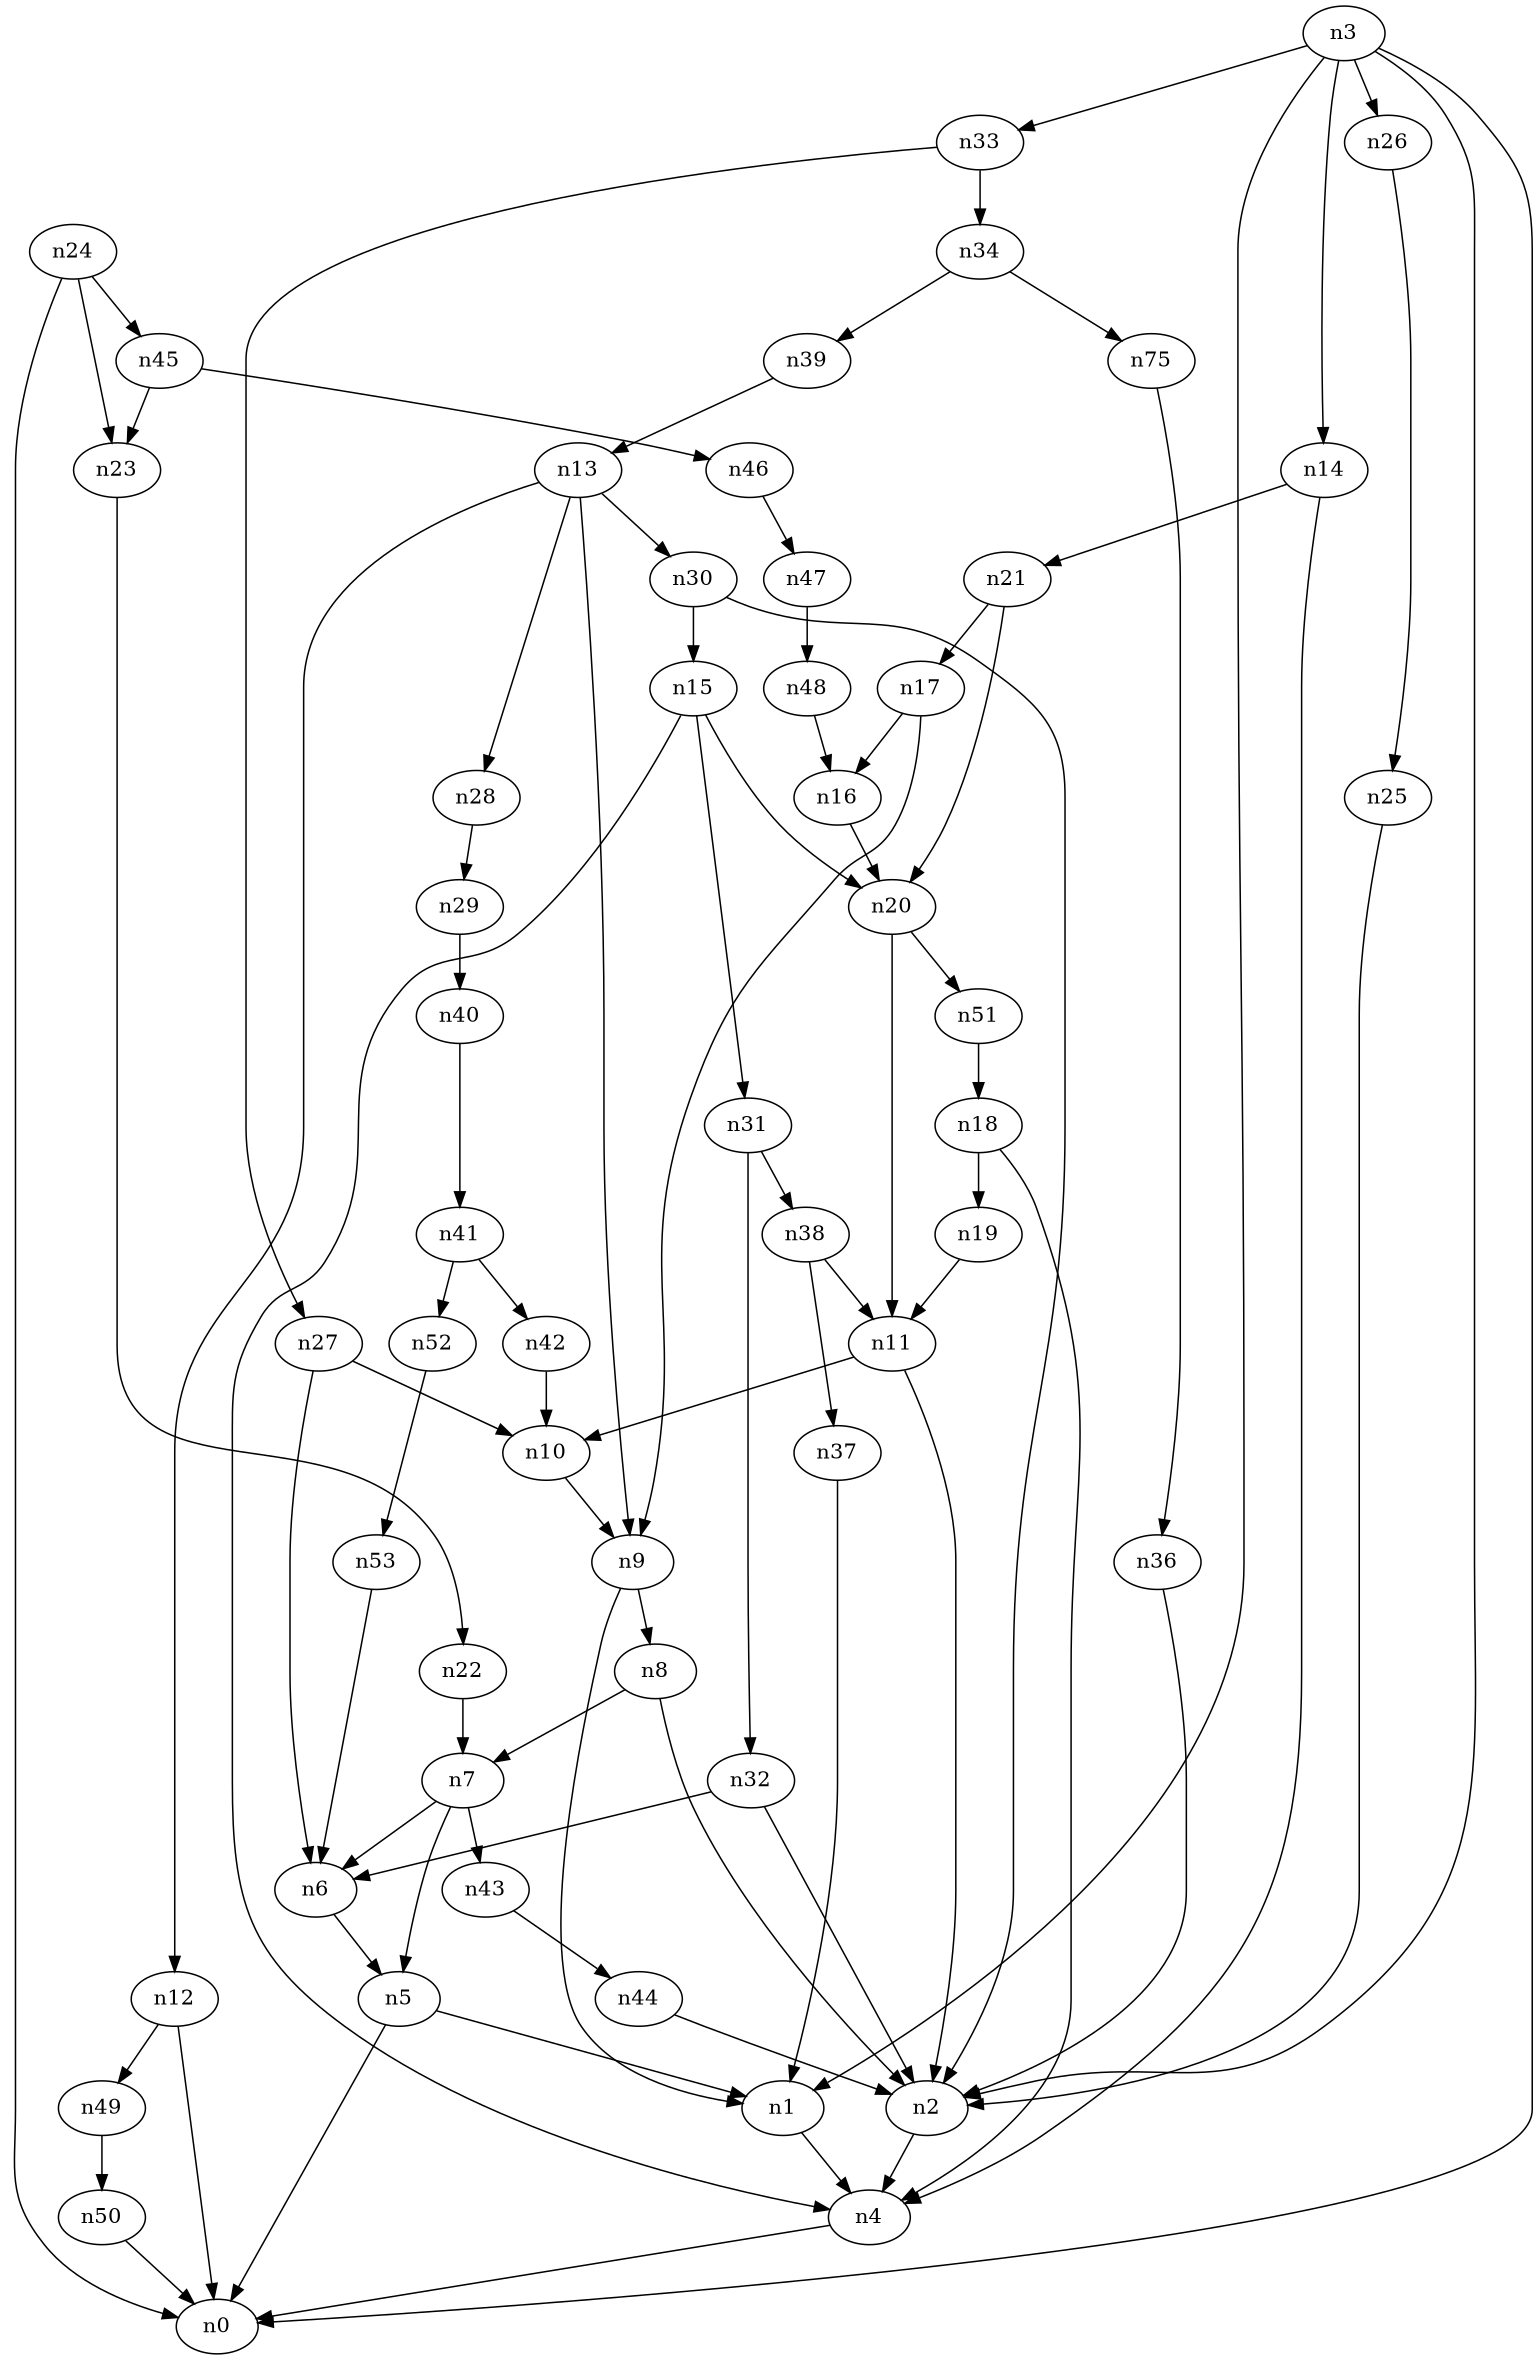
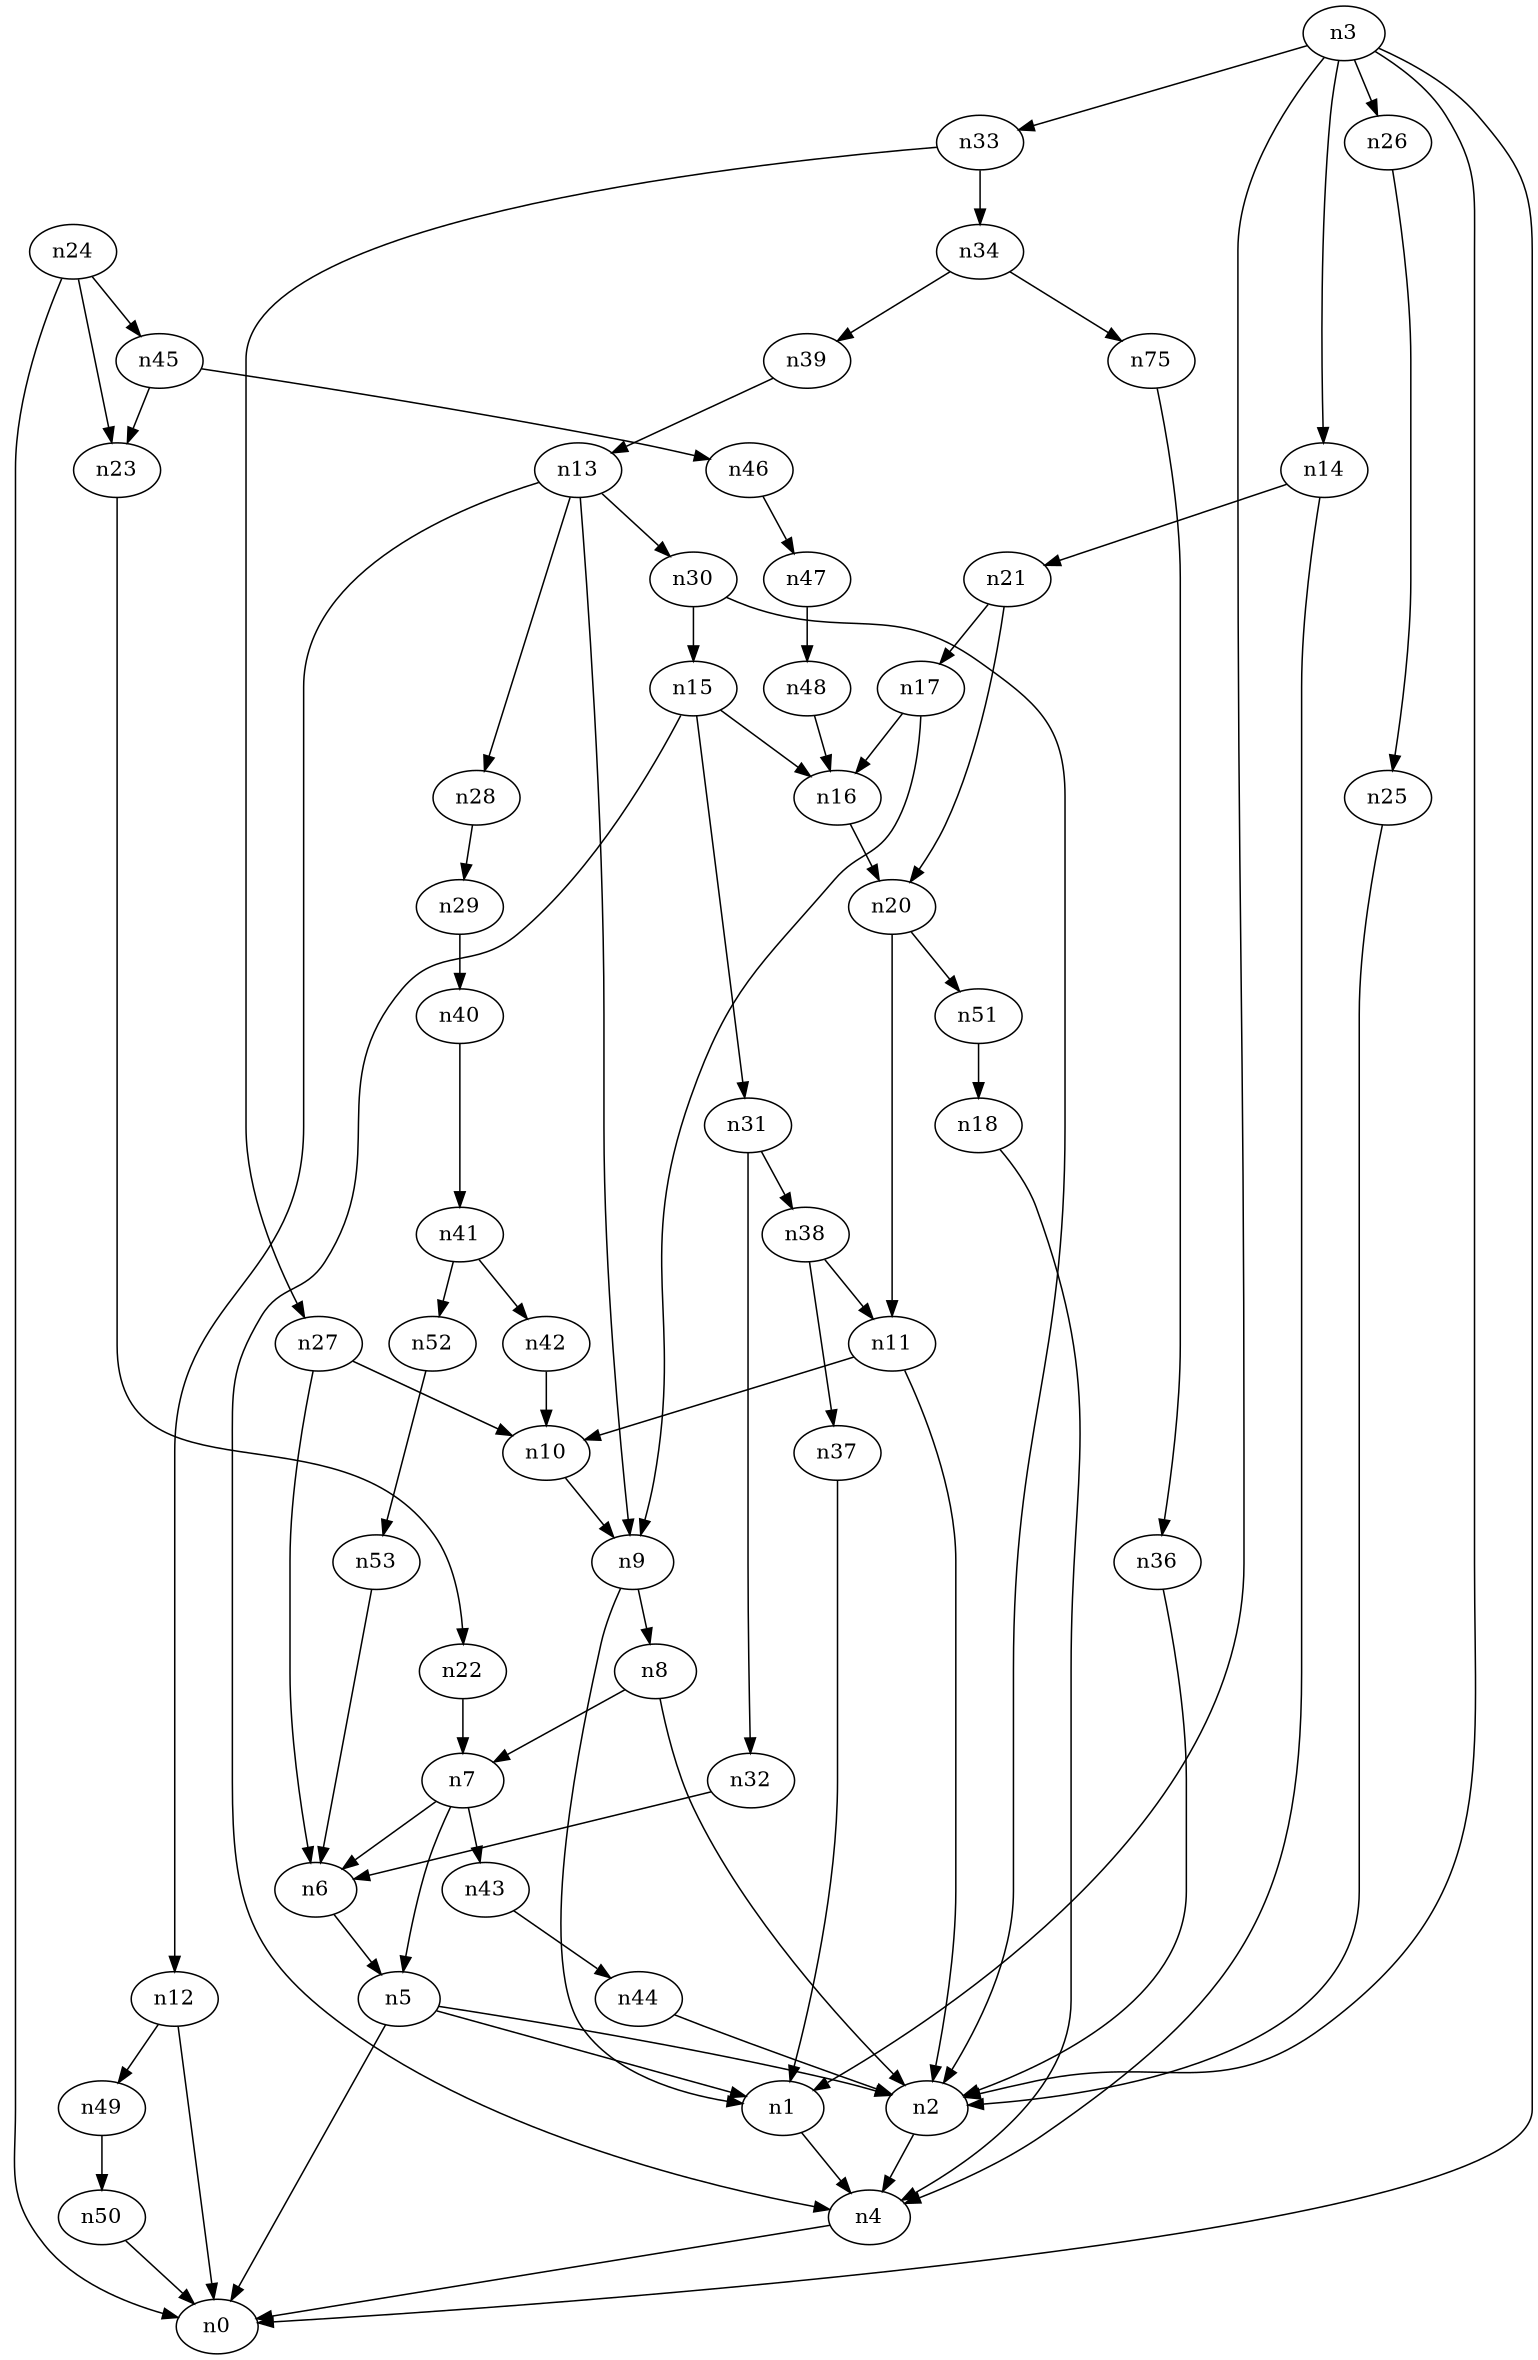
(765, 808) -> (759, 739)
(979, 1235) -> none
(835, 1938) -> (658, 2044)
